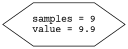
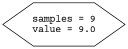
(64, 24) -> (64, 24)
